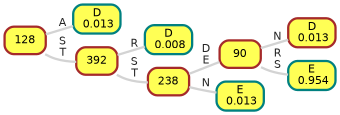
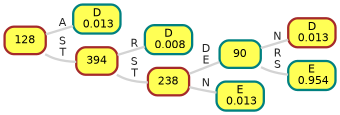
(240, 54) -> (240, 54)
(97, 61) -> (97, 61)
